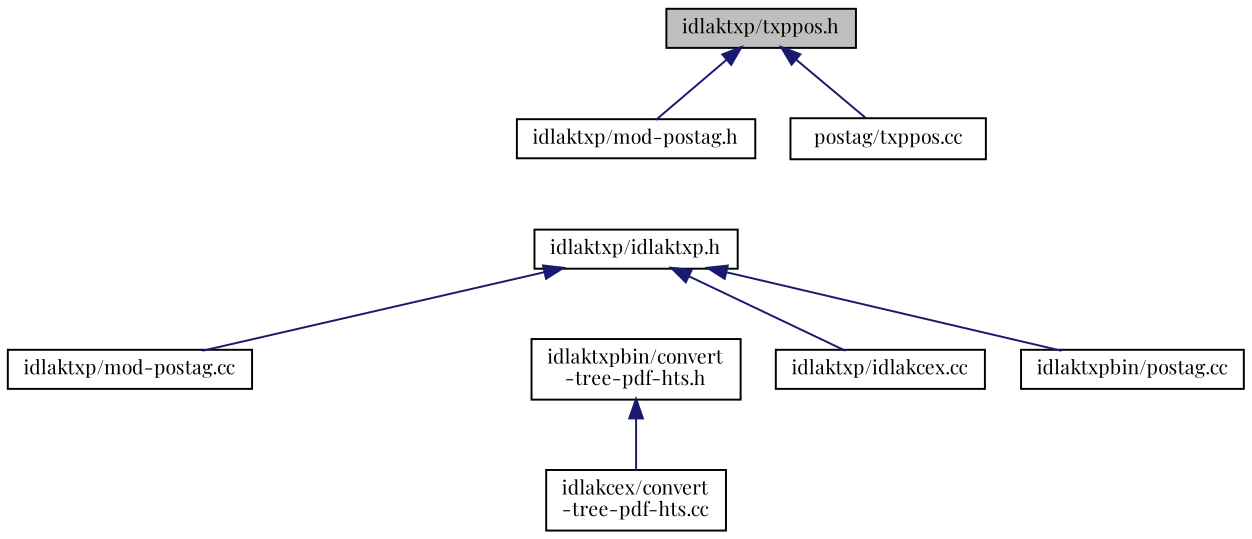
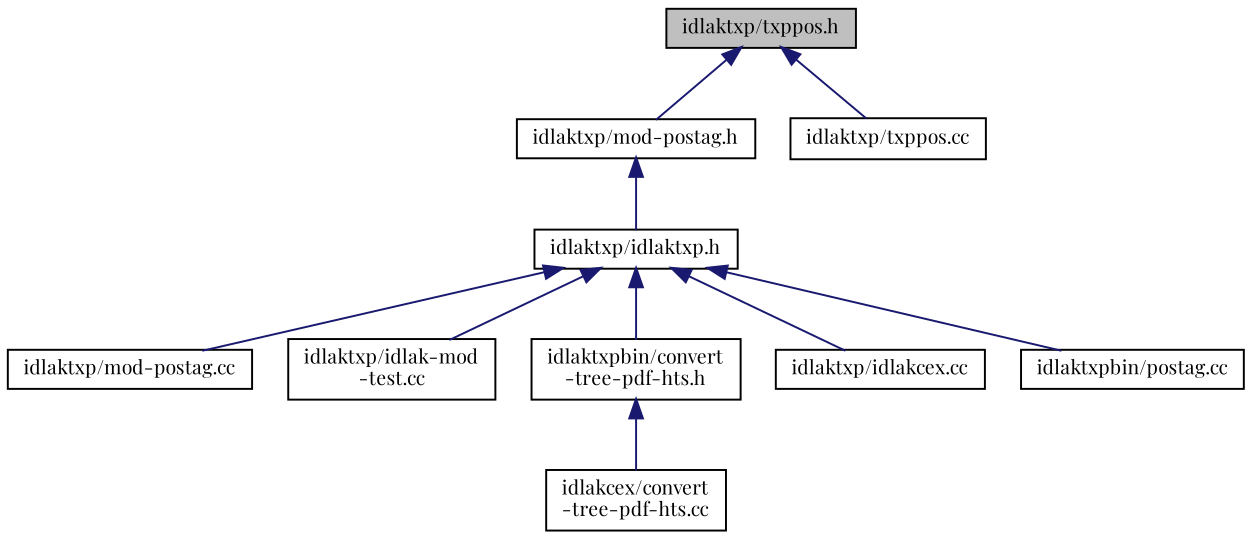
(888, 139) -> (888, 139)
none -> (636, 204)
none -> (636, 314)
none -> (392, 369)
